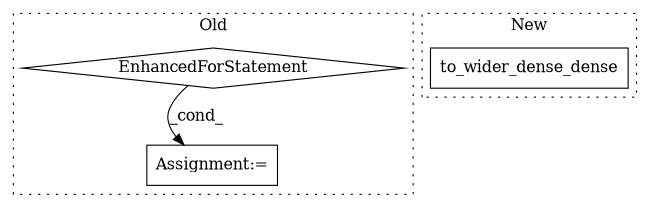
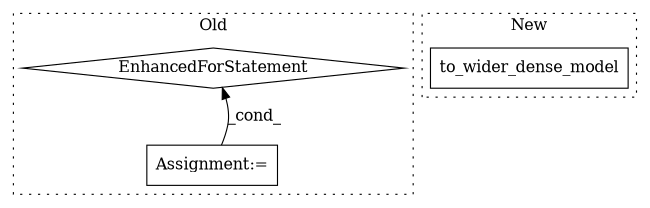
(529, 68) -> (529, 68)
(169, 109) -> (228, 122)
